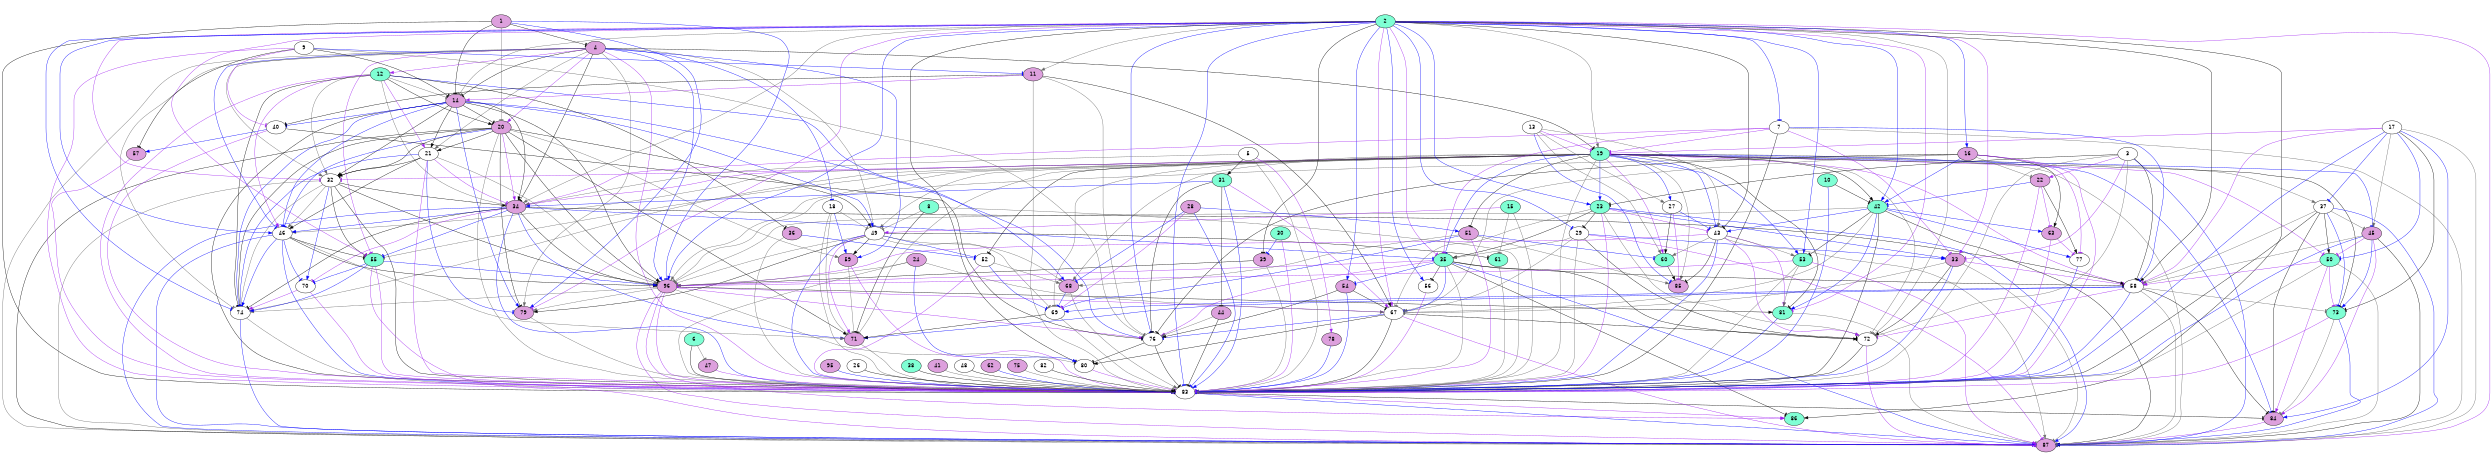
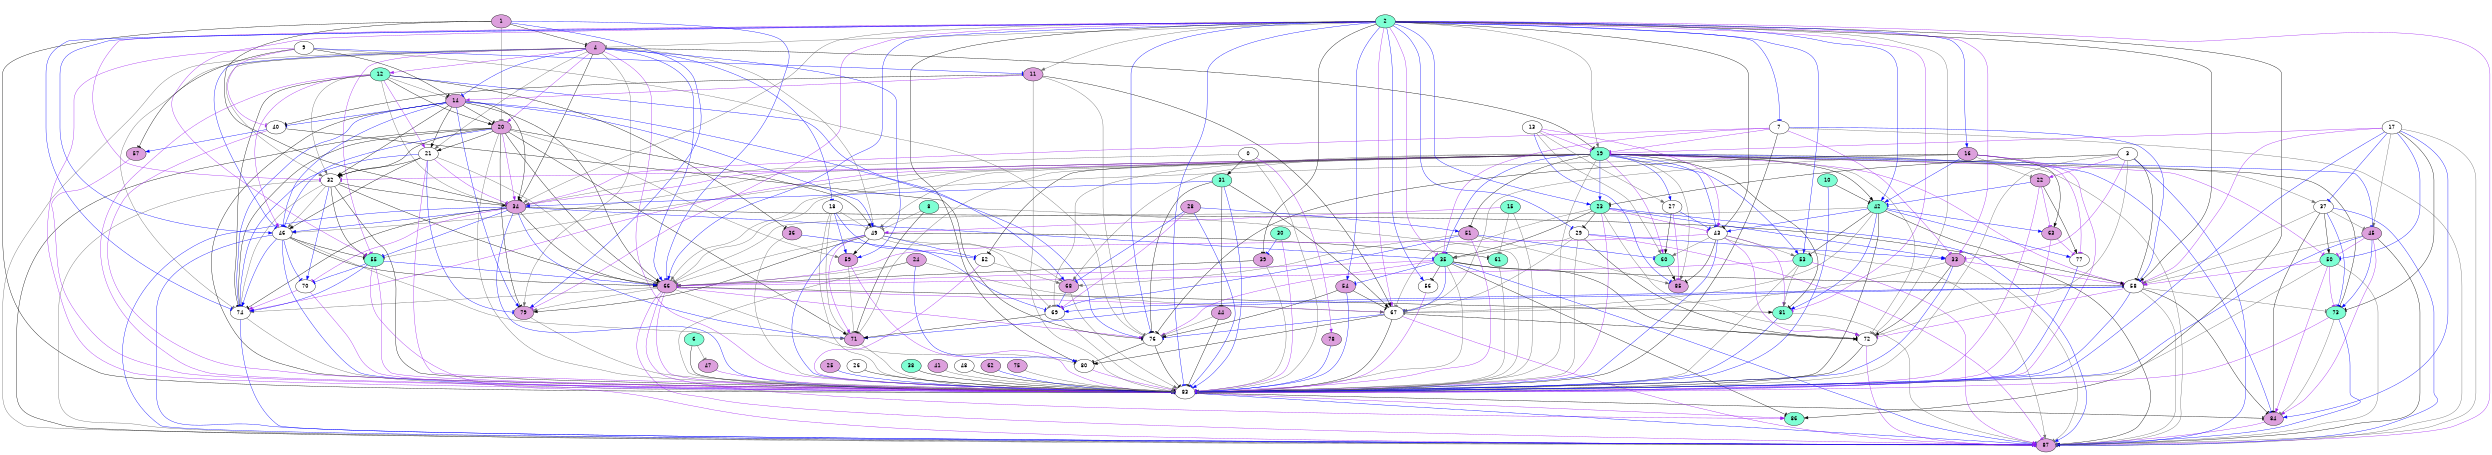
(910, 29) -> (1030, 33)
(464, 48) -> (225, 100)
(521, 64) -> (521, 64)
(1646, 150) -> (1646, 150)
(1248, 154) -> (1248, 154)
(847, 177) -> (847, 177)
(1311, 240) -> (1311, 240)
(667, 286) -> (667, 286)
(1014, 292) -> (939, 257)
(1741, 360) -> (1741, 360)
(830, 366) -> (830, 366)
(1044, 366) -> none
(1783, 385) -> none
